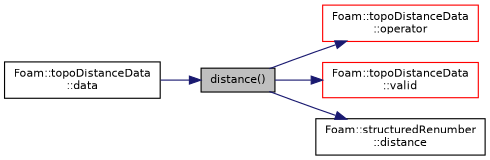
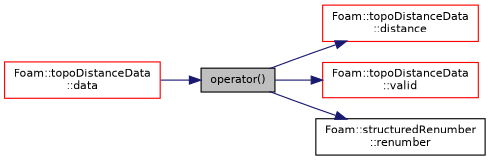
(400, 23) -> (400, 23)
(82, 80) -> (82, 80)
(238, 80) -> (238, 80)
(400, 137) -> (400, 137)
